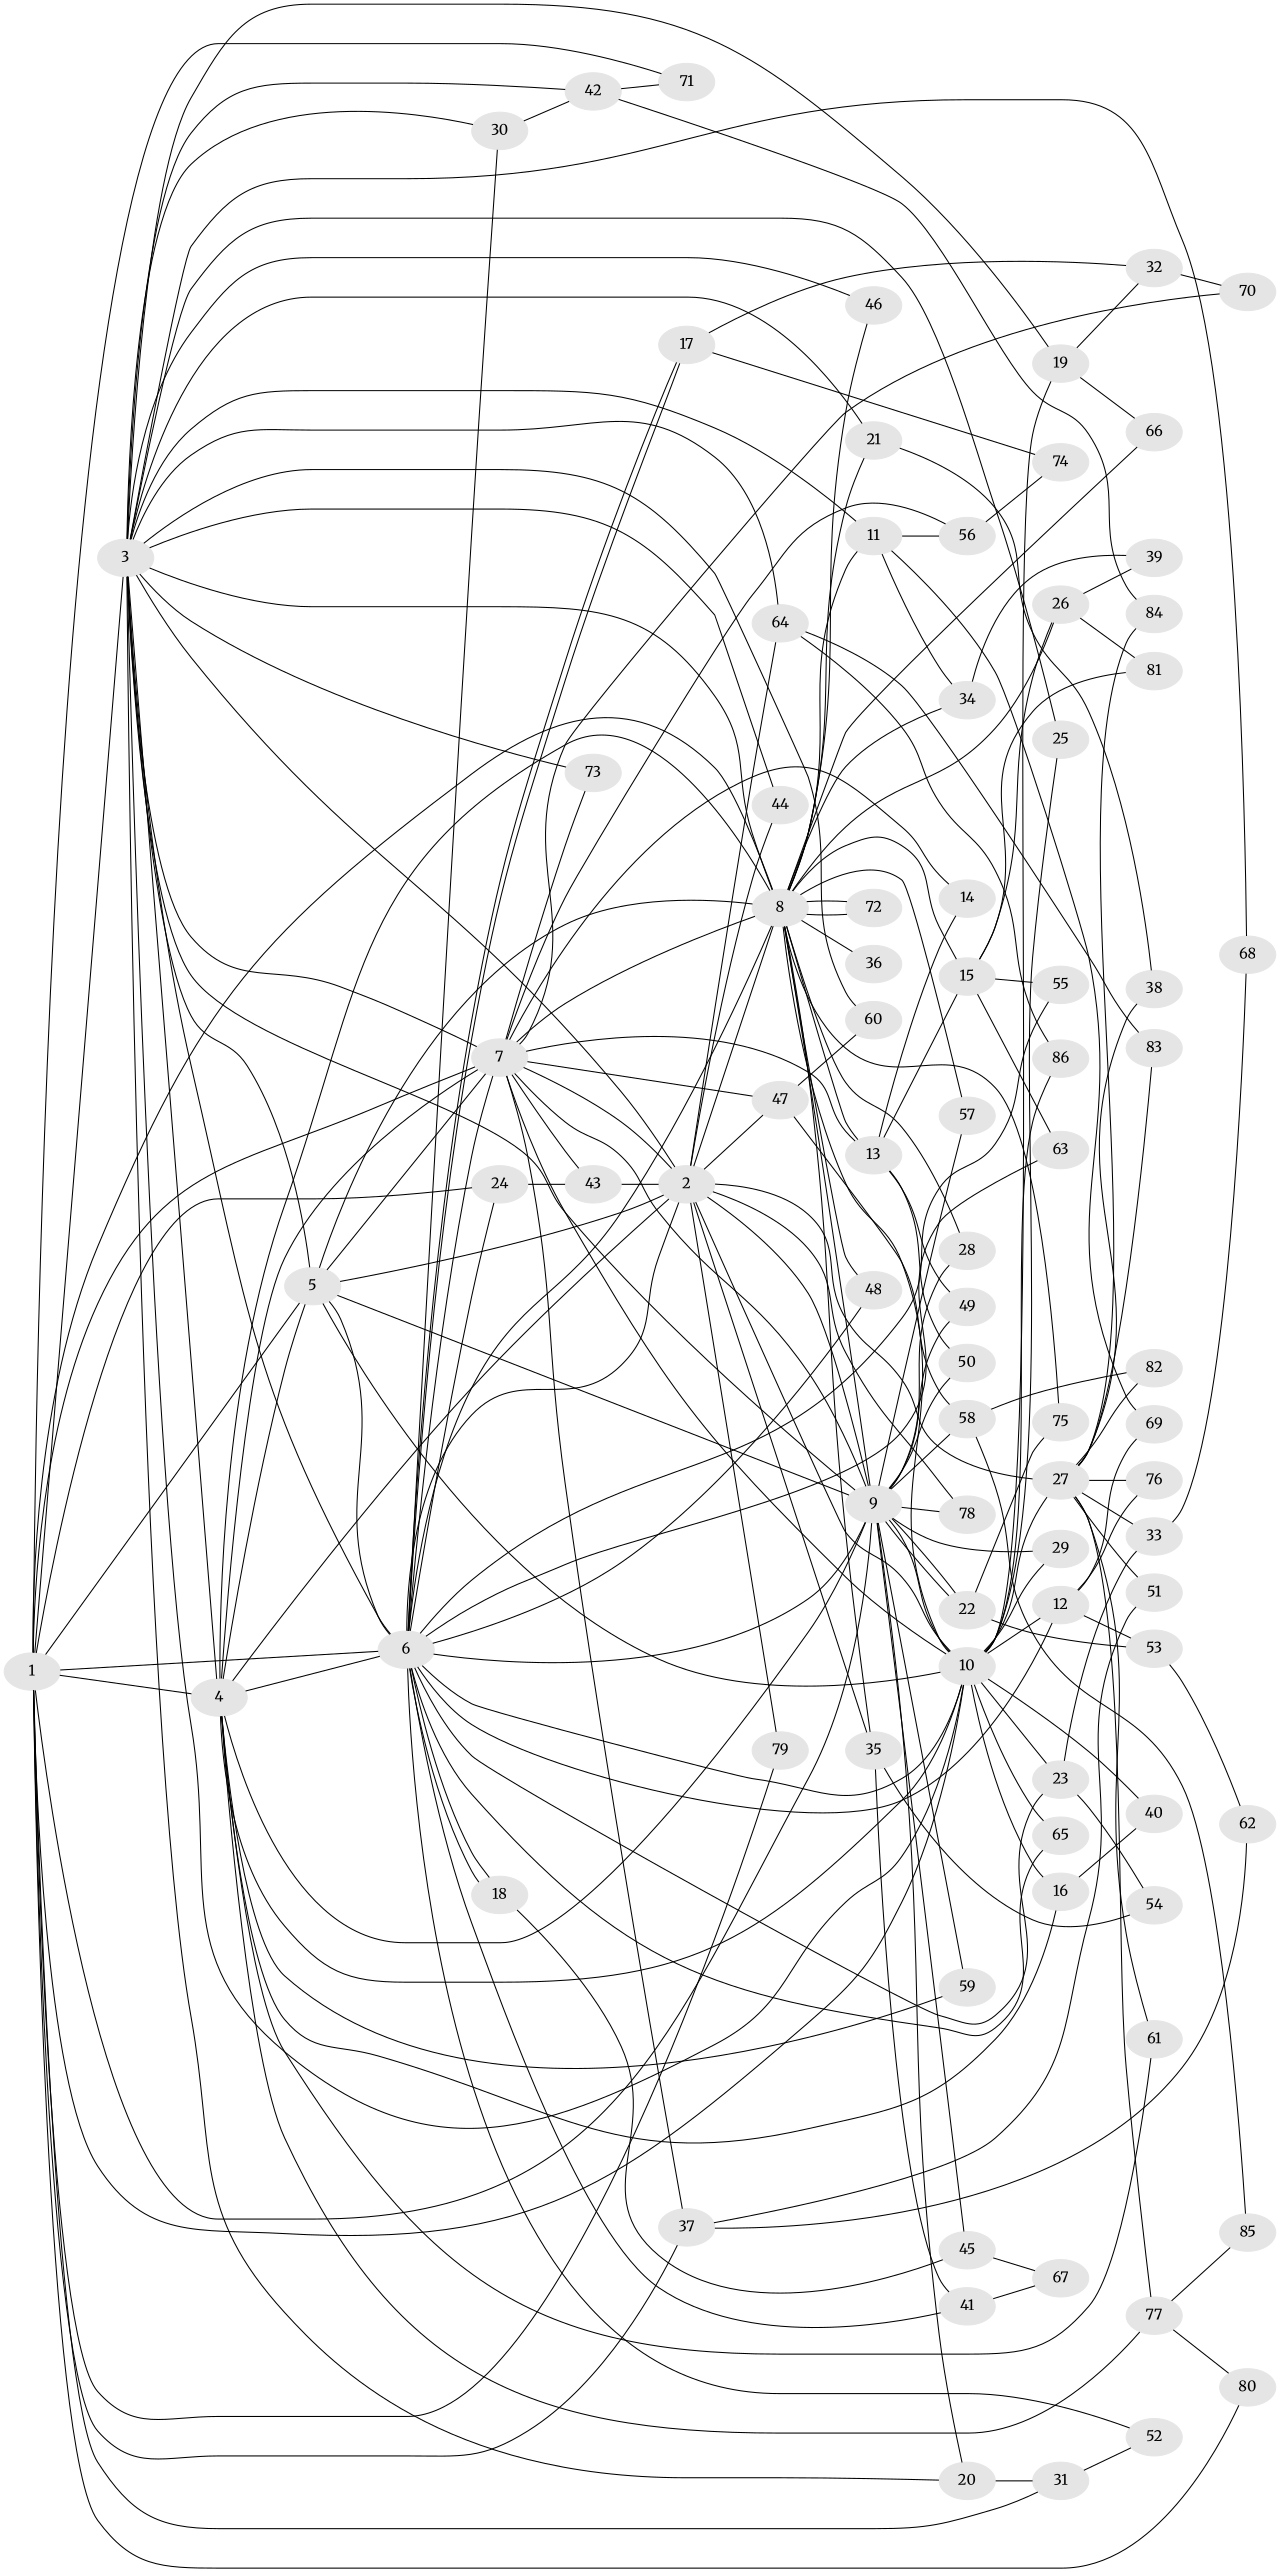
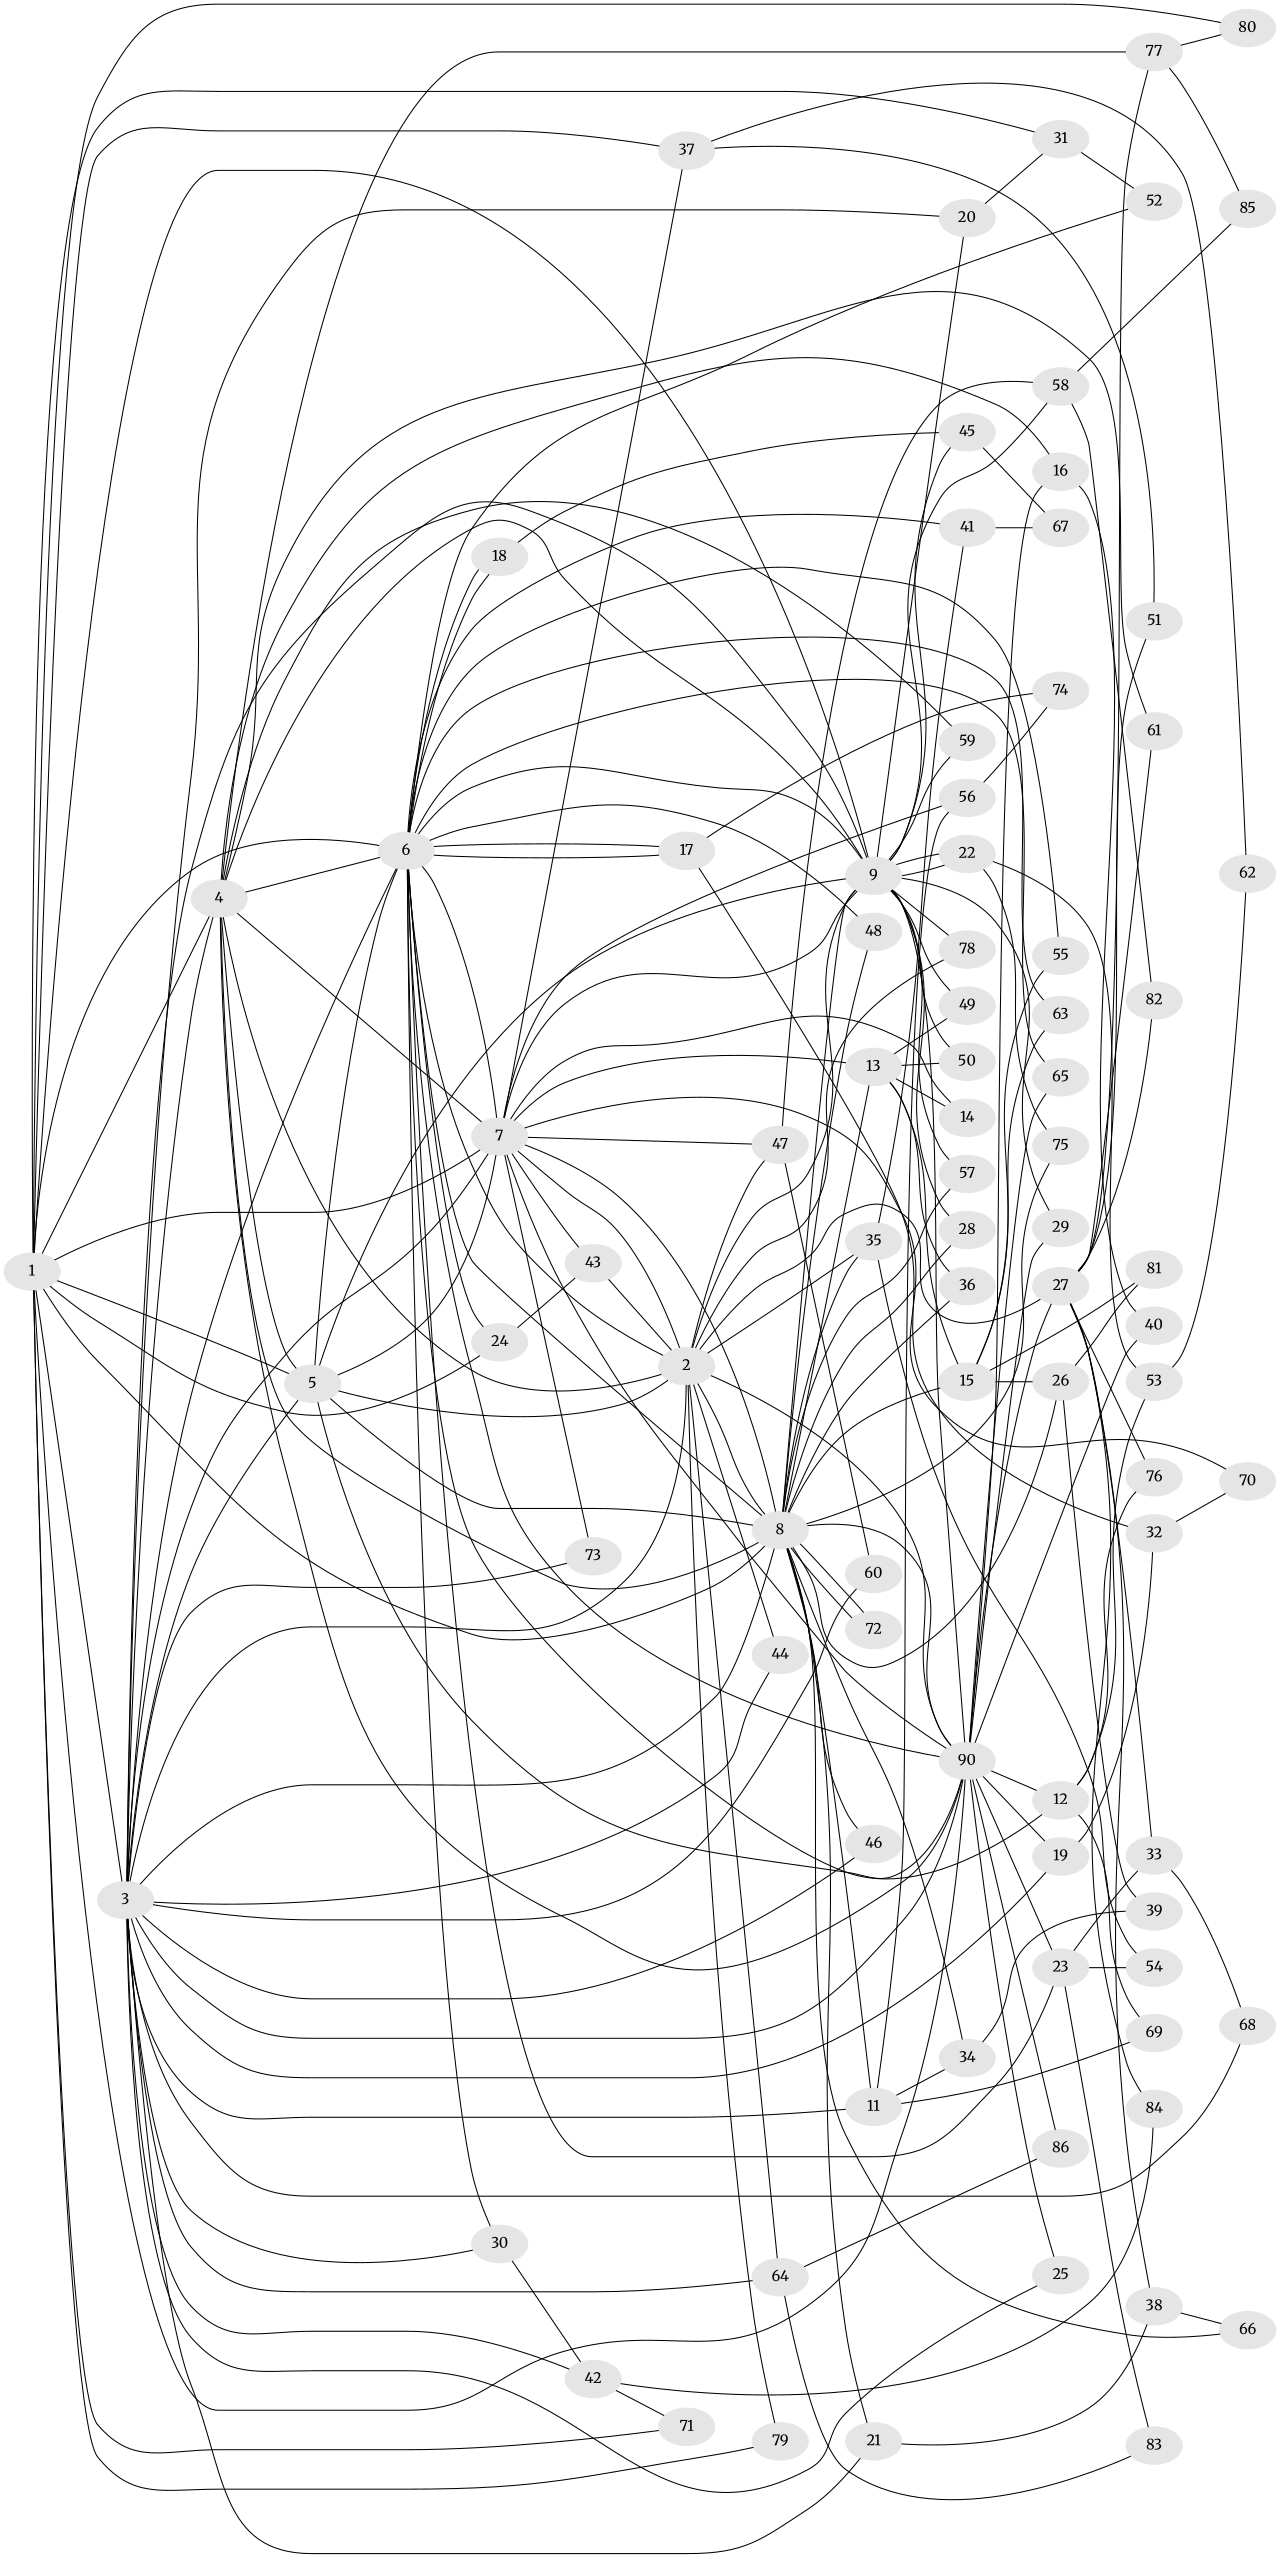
(1107, 398) -> (1201, 2318)
none -> (919, 1177)
(1129, 1270) -> (1103, 2208)
(967, 1666) -> (967, 1761)
